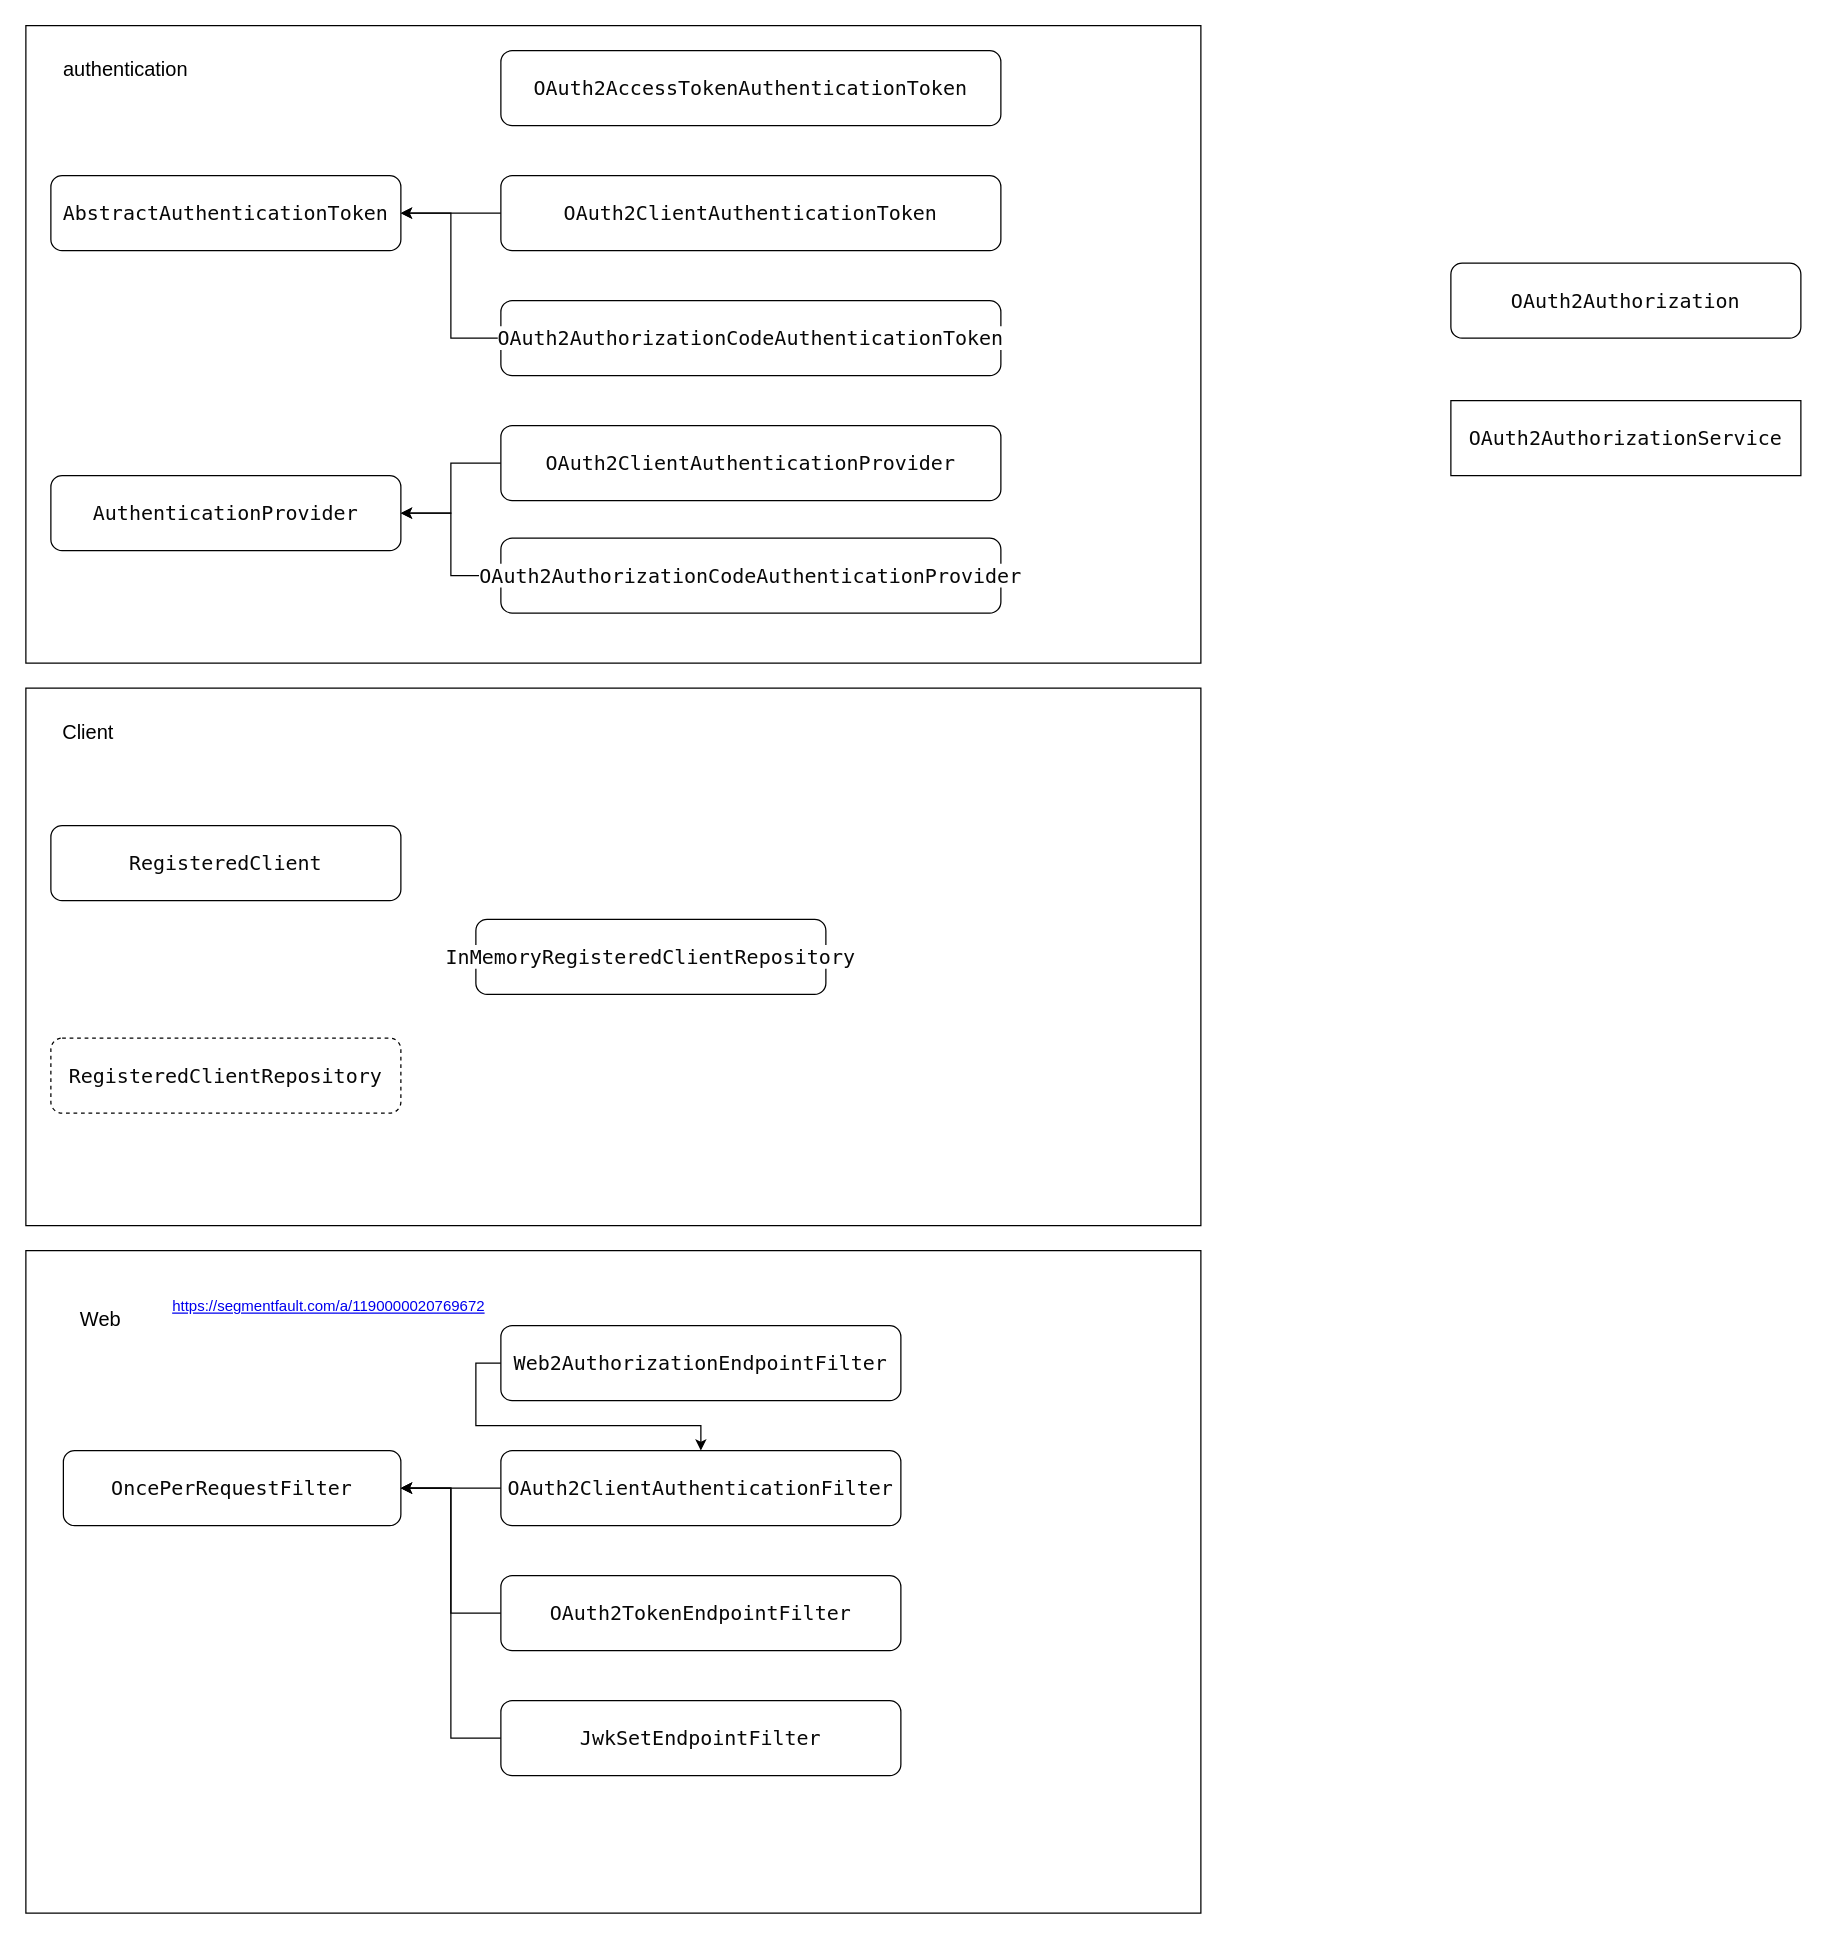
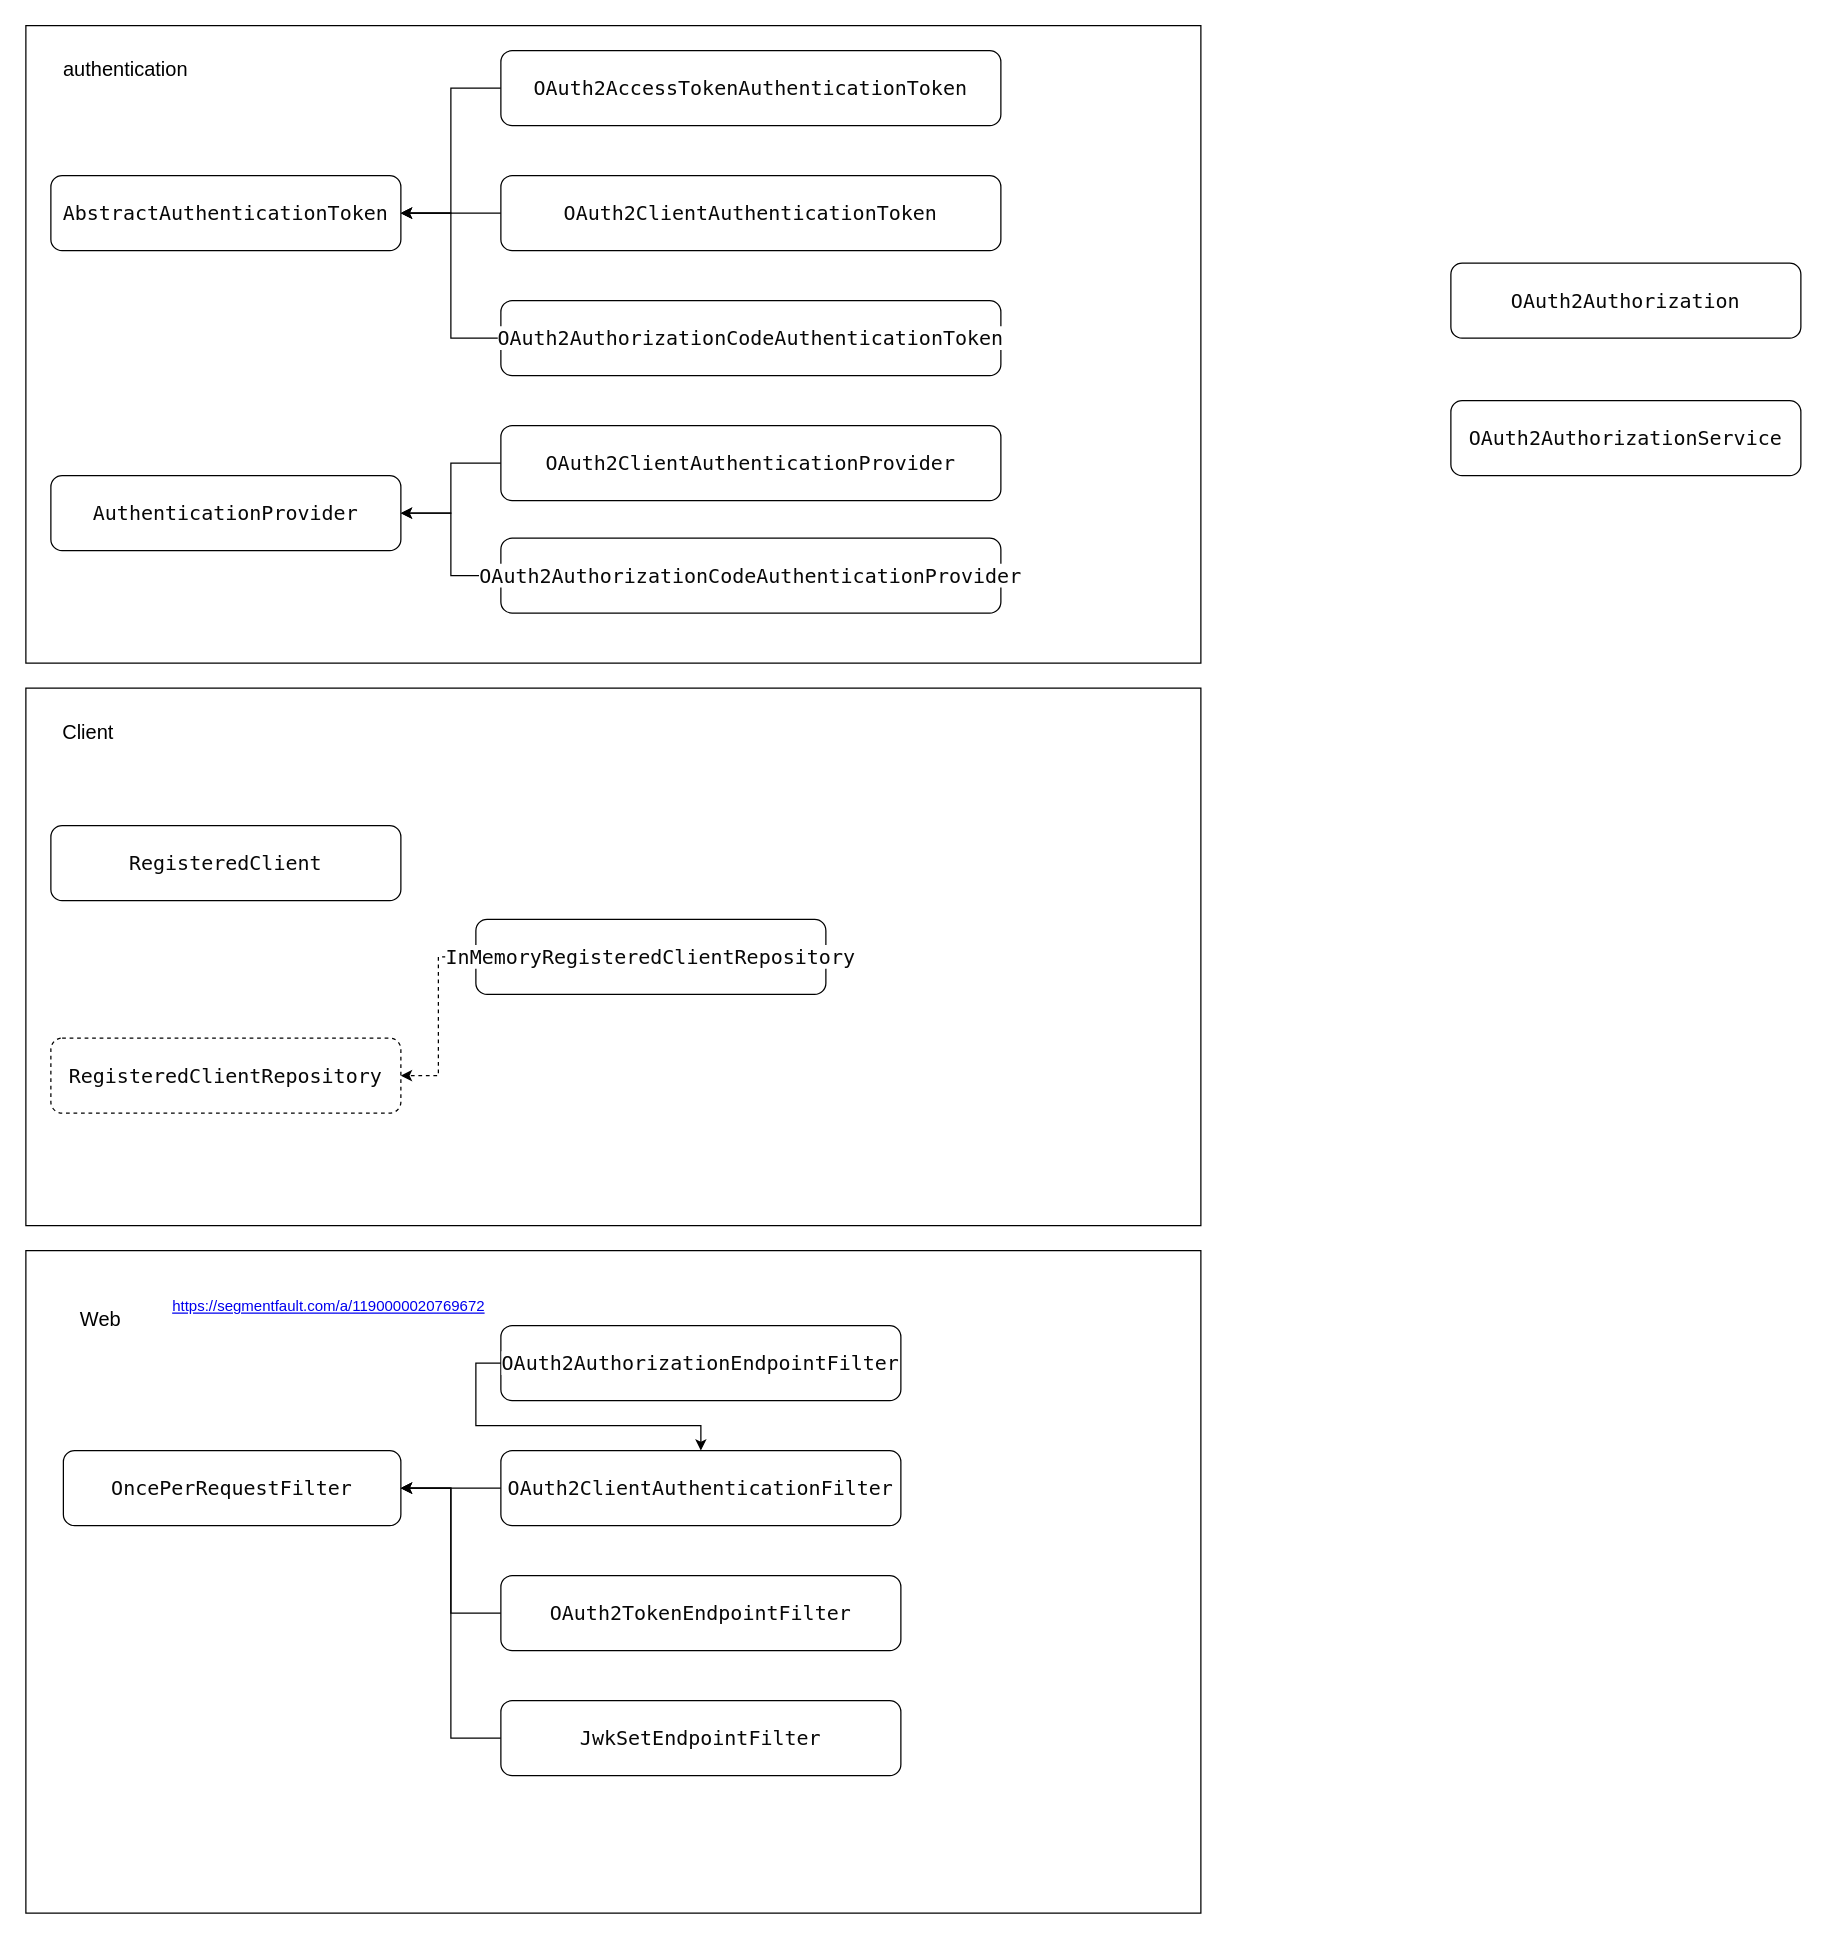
none -> (451, 124)
(1626, 438) -> (1626, 438)
none -> (438, 1026)
(701, 1363) -> (701, 1363)
